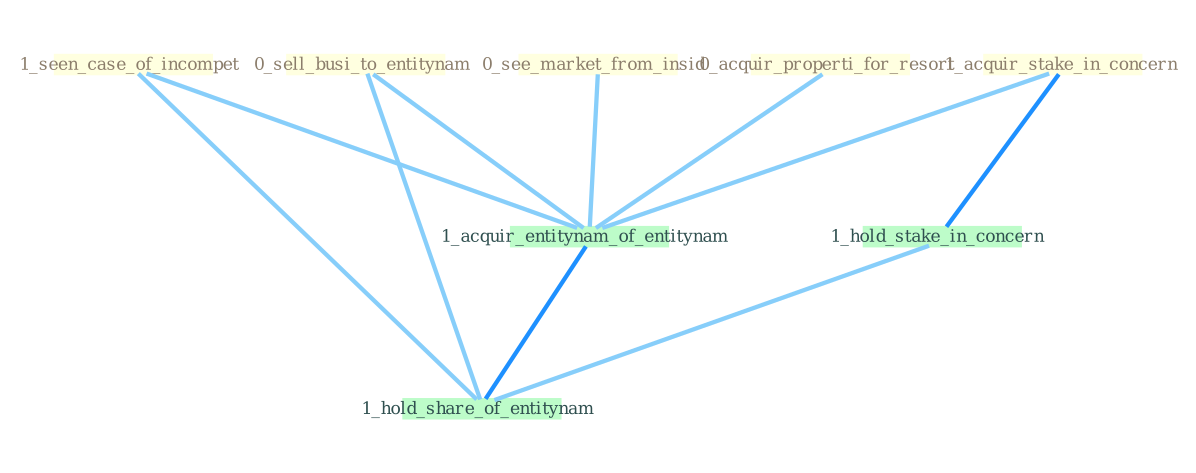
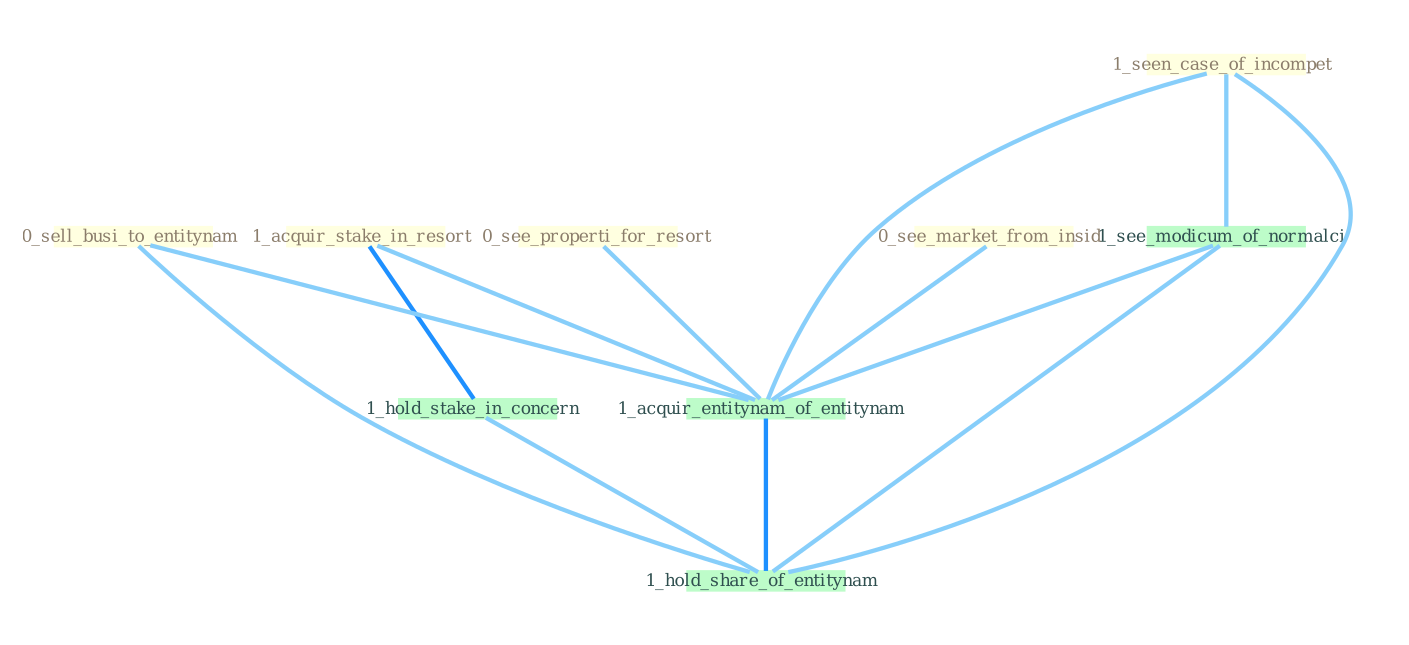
(830, 65) -> (598, 237)
(1063, 65) -> (366, 237)
none -> (1226, 237)
